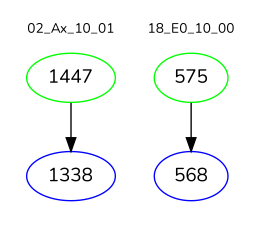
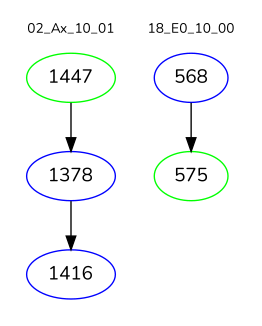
(191, 120) -> (191, 120)
(71, 176) -> (71, 176)
none -> (71, 274)
